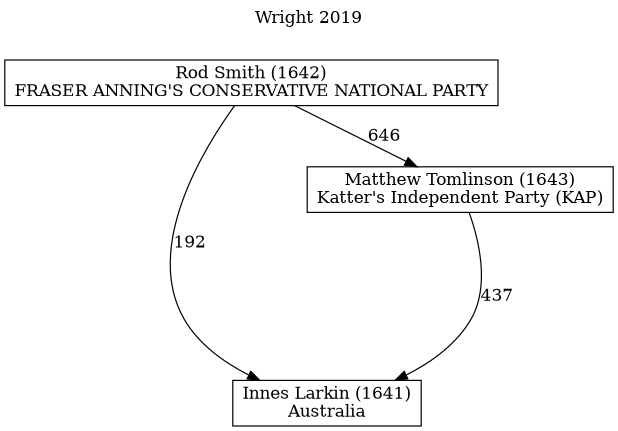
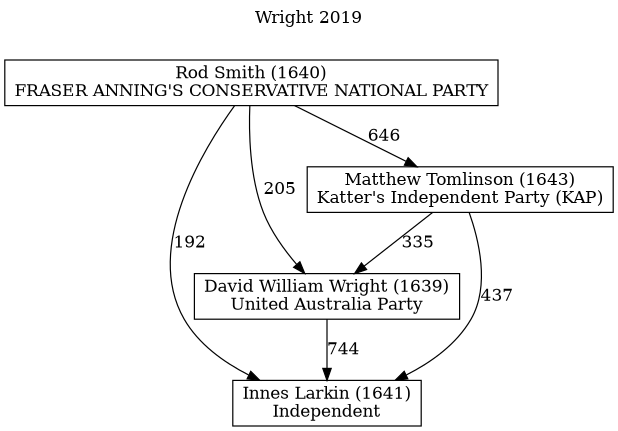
(251, 83) -> (251, 83)
none -> (327, 296)
(327, 403) -> (327, 403)
